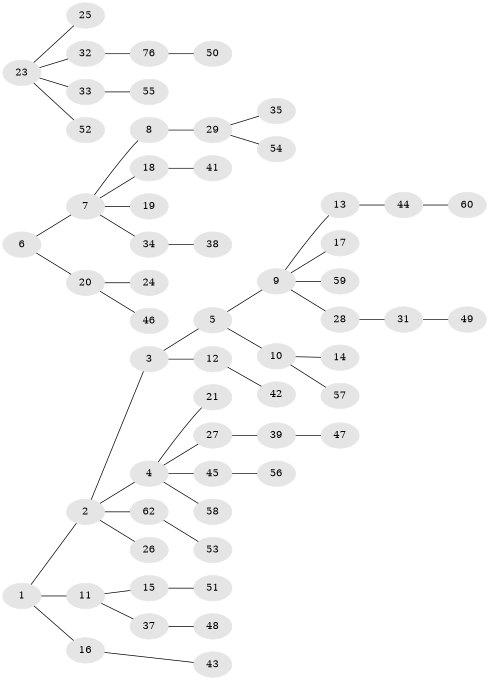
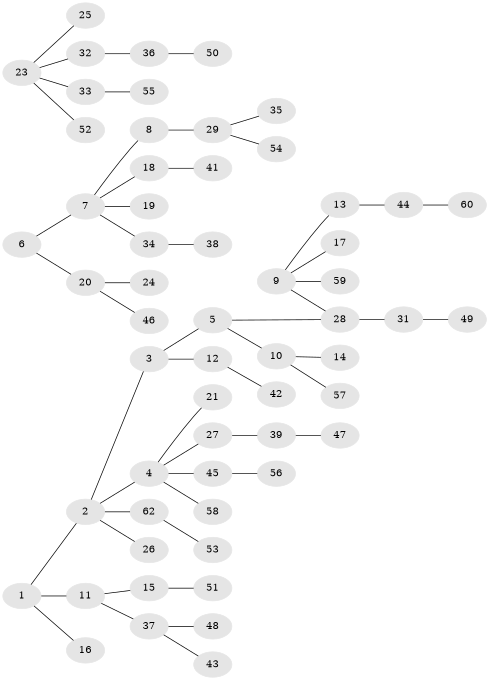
(149, 54) -> (149, 54)
(245, 301) -> (276, 320)
(149, 657) -> (181, 645)
